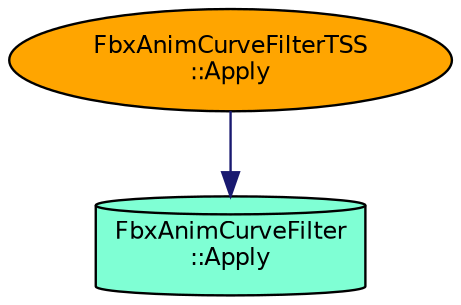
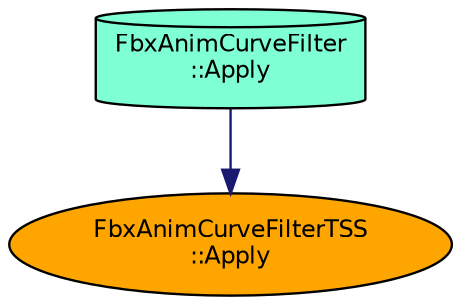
(231, 142) -> (231, 139)
